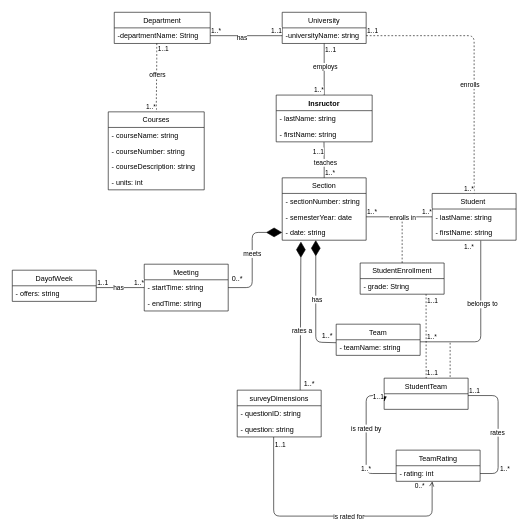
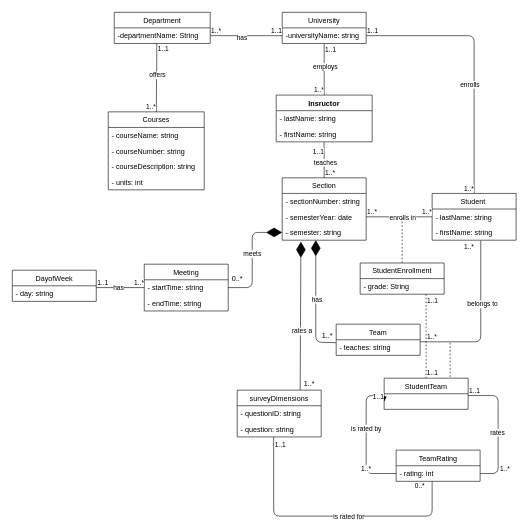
(474, 60) -> (474, 60)
(157, 79) -> (157, 79)
(310, 233) -> (318, 233)
(44, 294) -> (38, 294)
(372, 348) -> (370, 348)
(432, 484) -> (432, 483)
